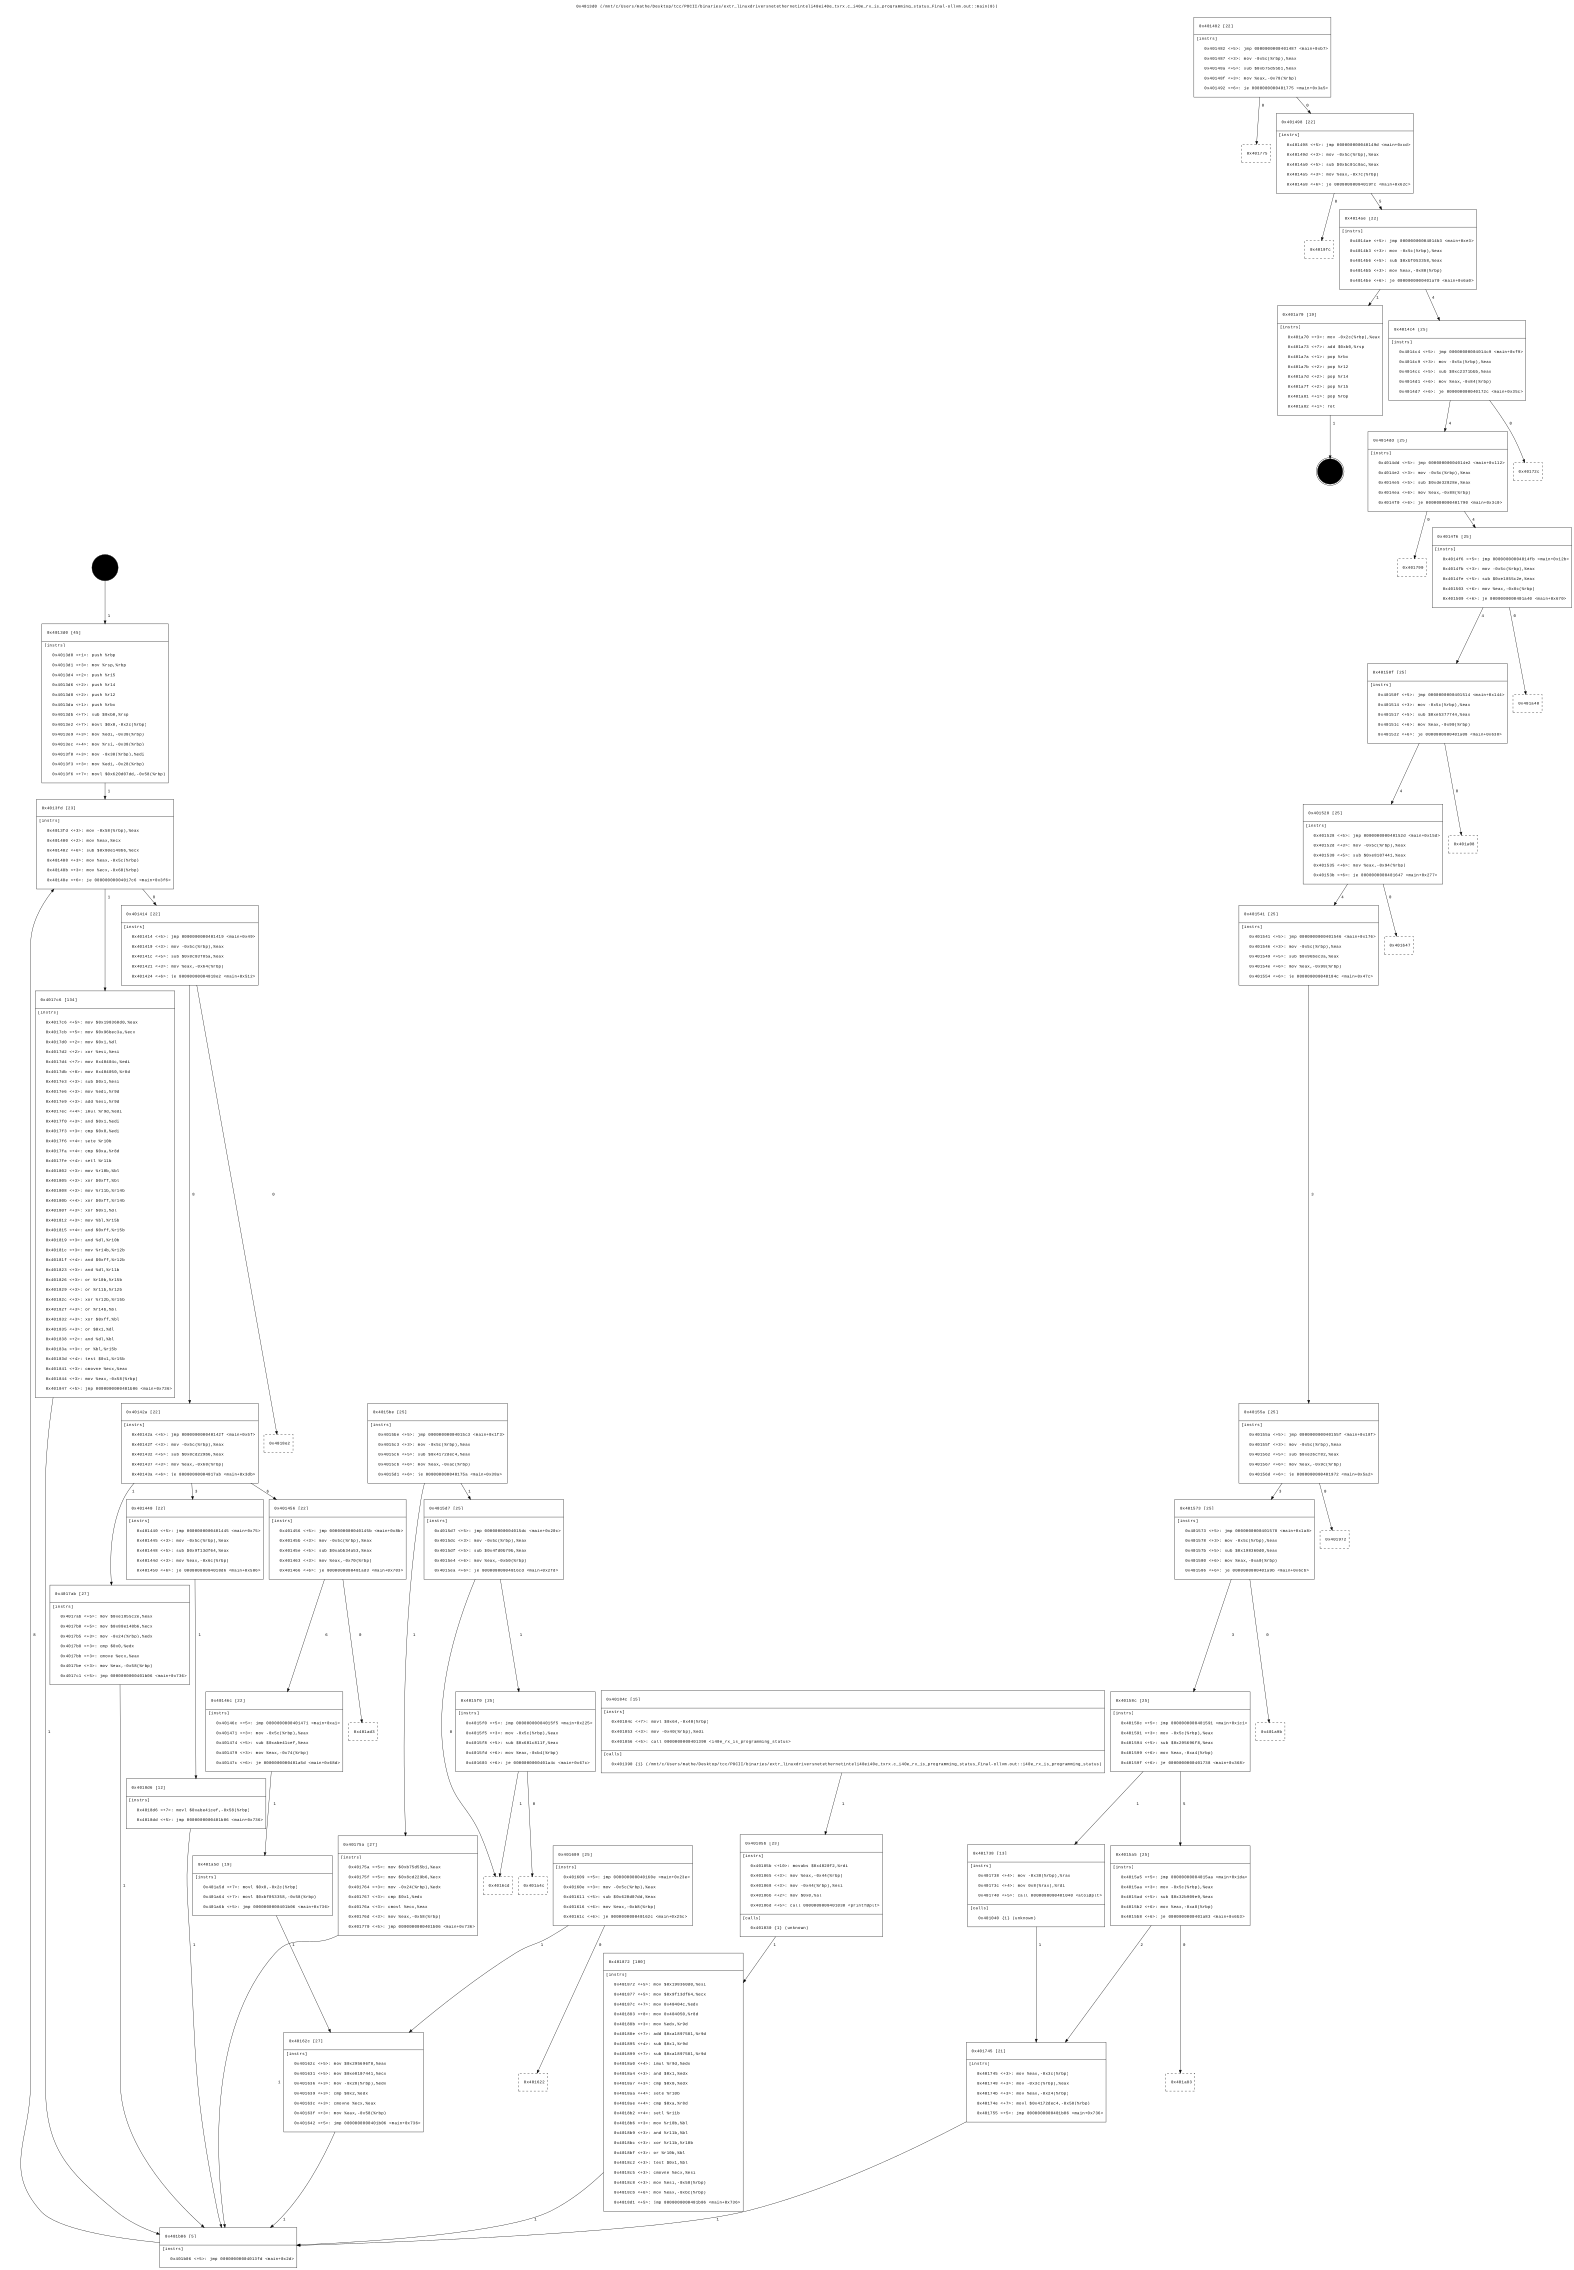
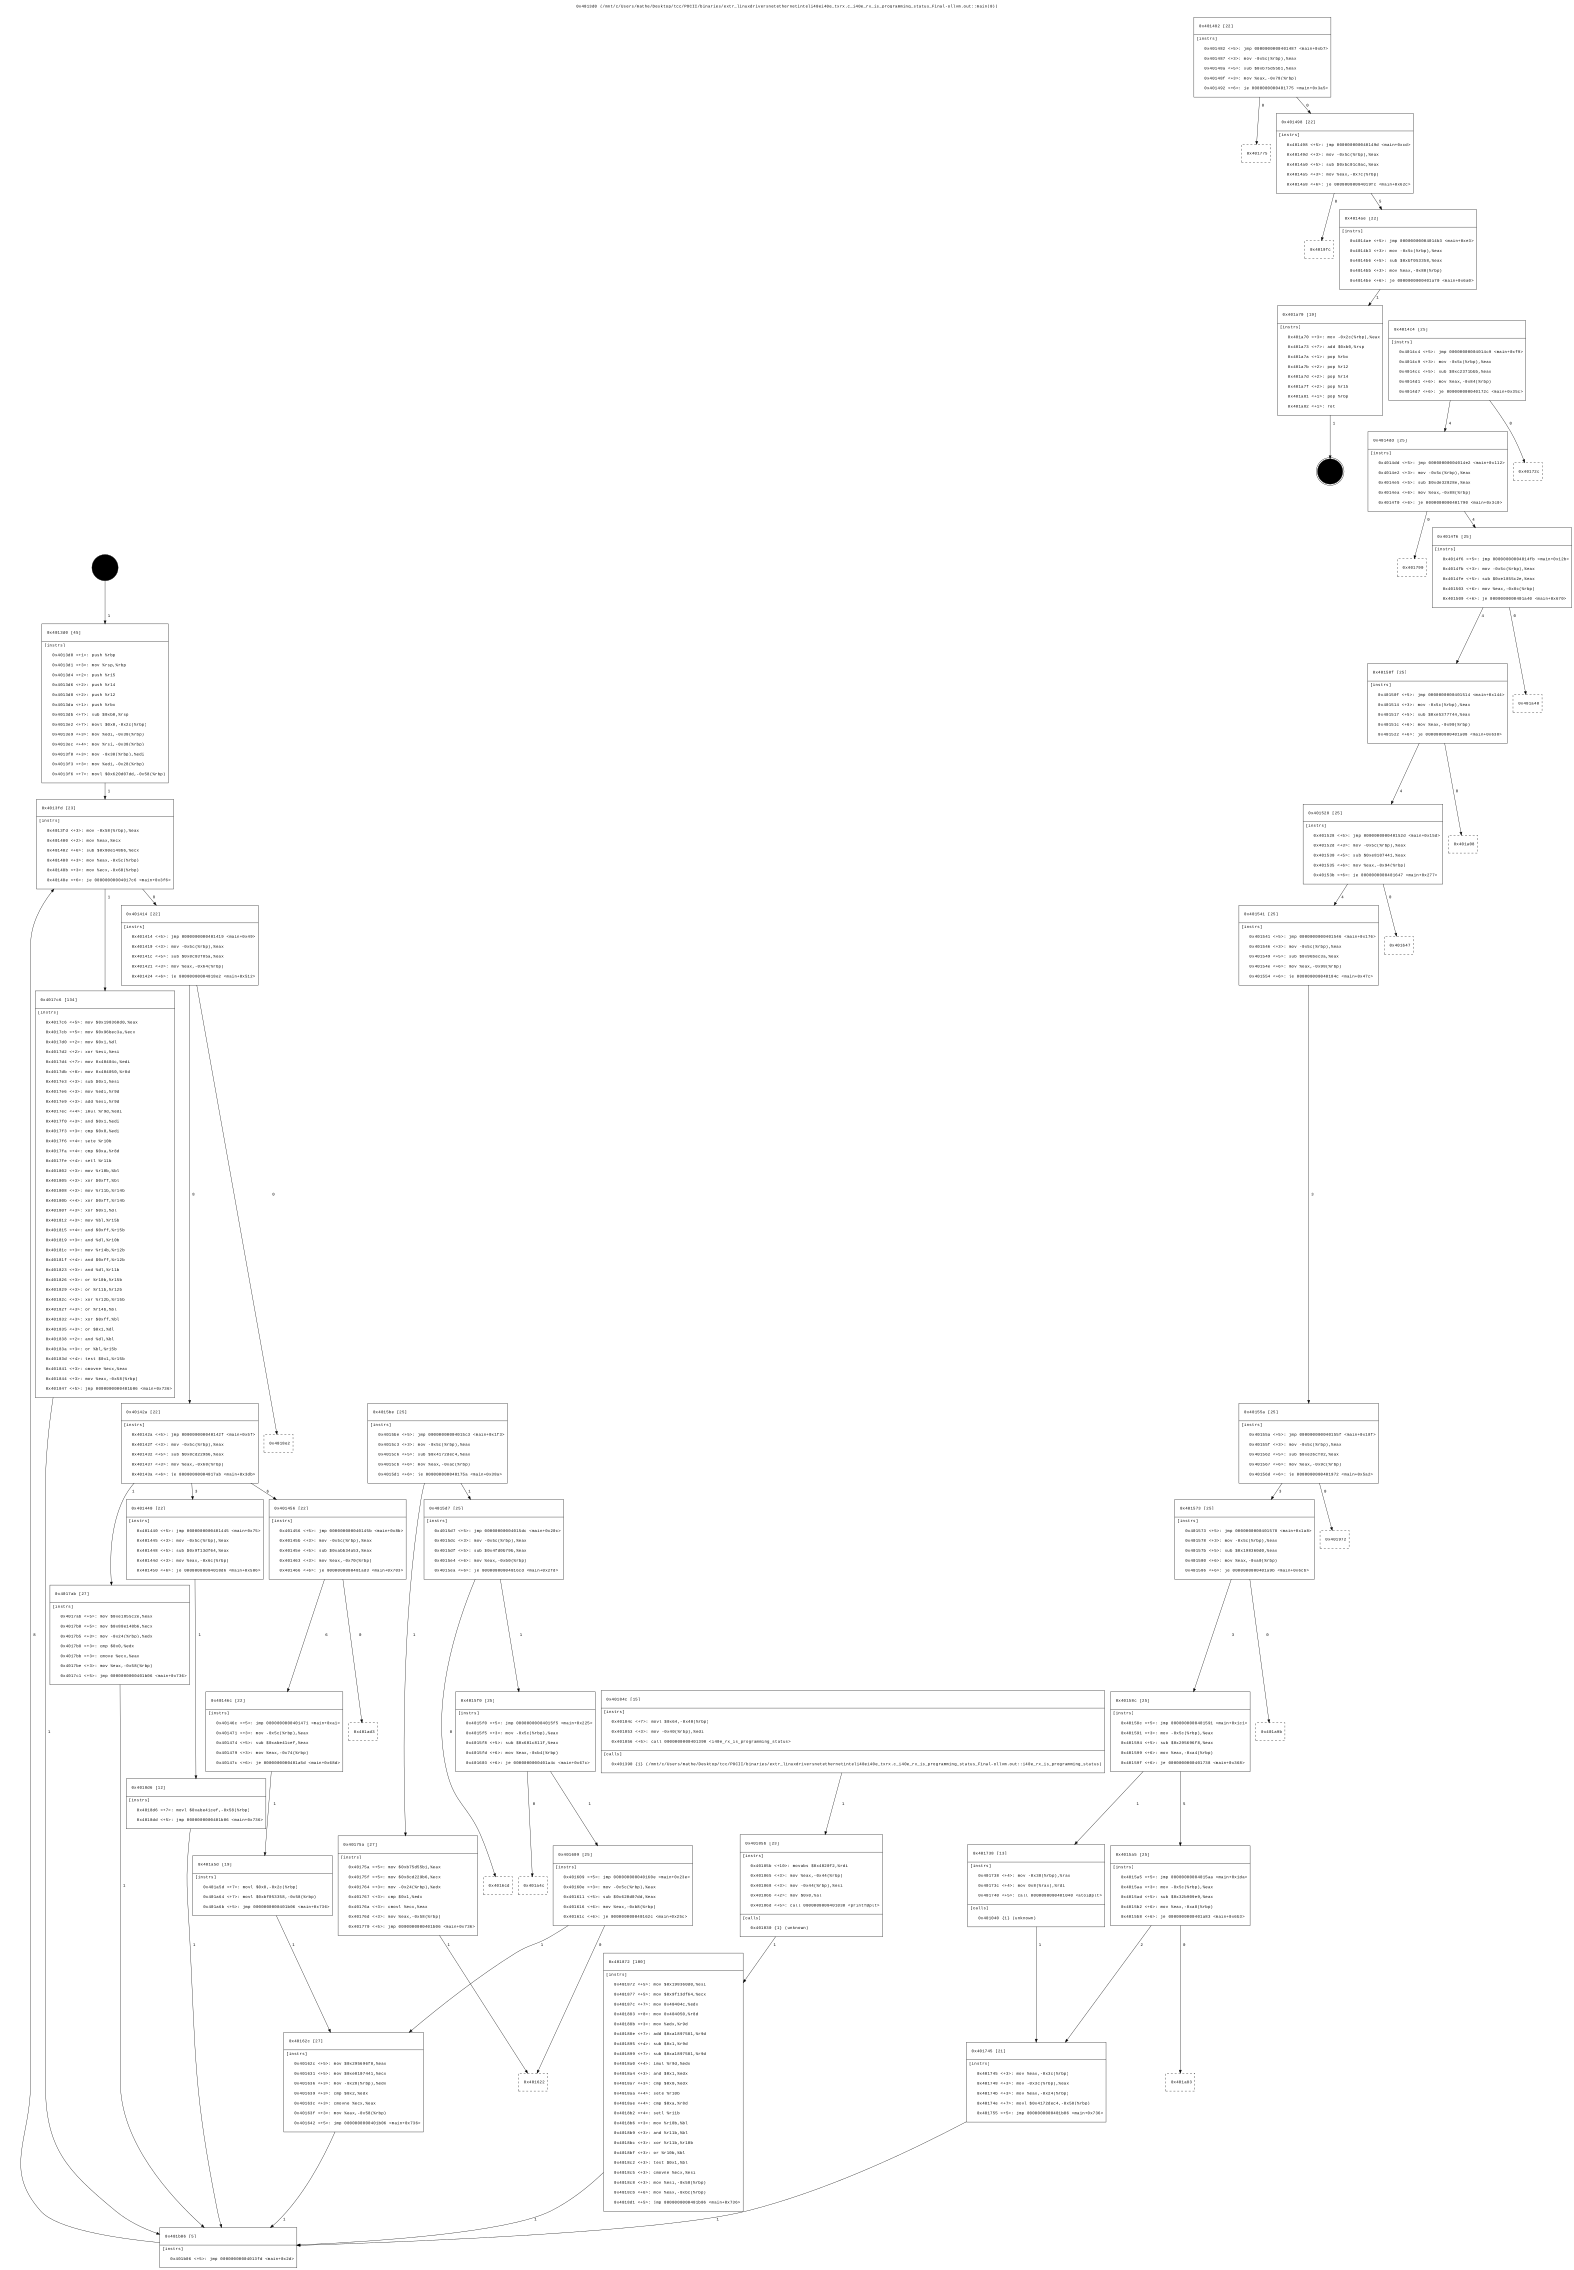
(1432, 303) -> none
(509, 1823) -> (573, 1807)
(229, 2050) -> (483, 2003)
